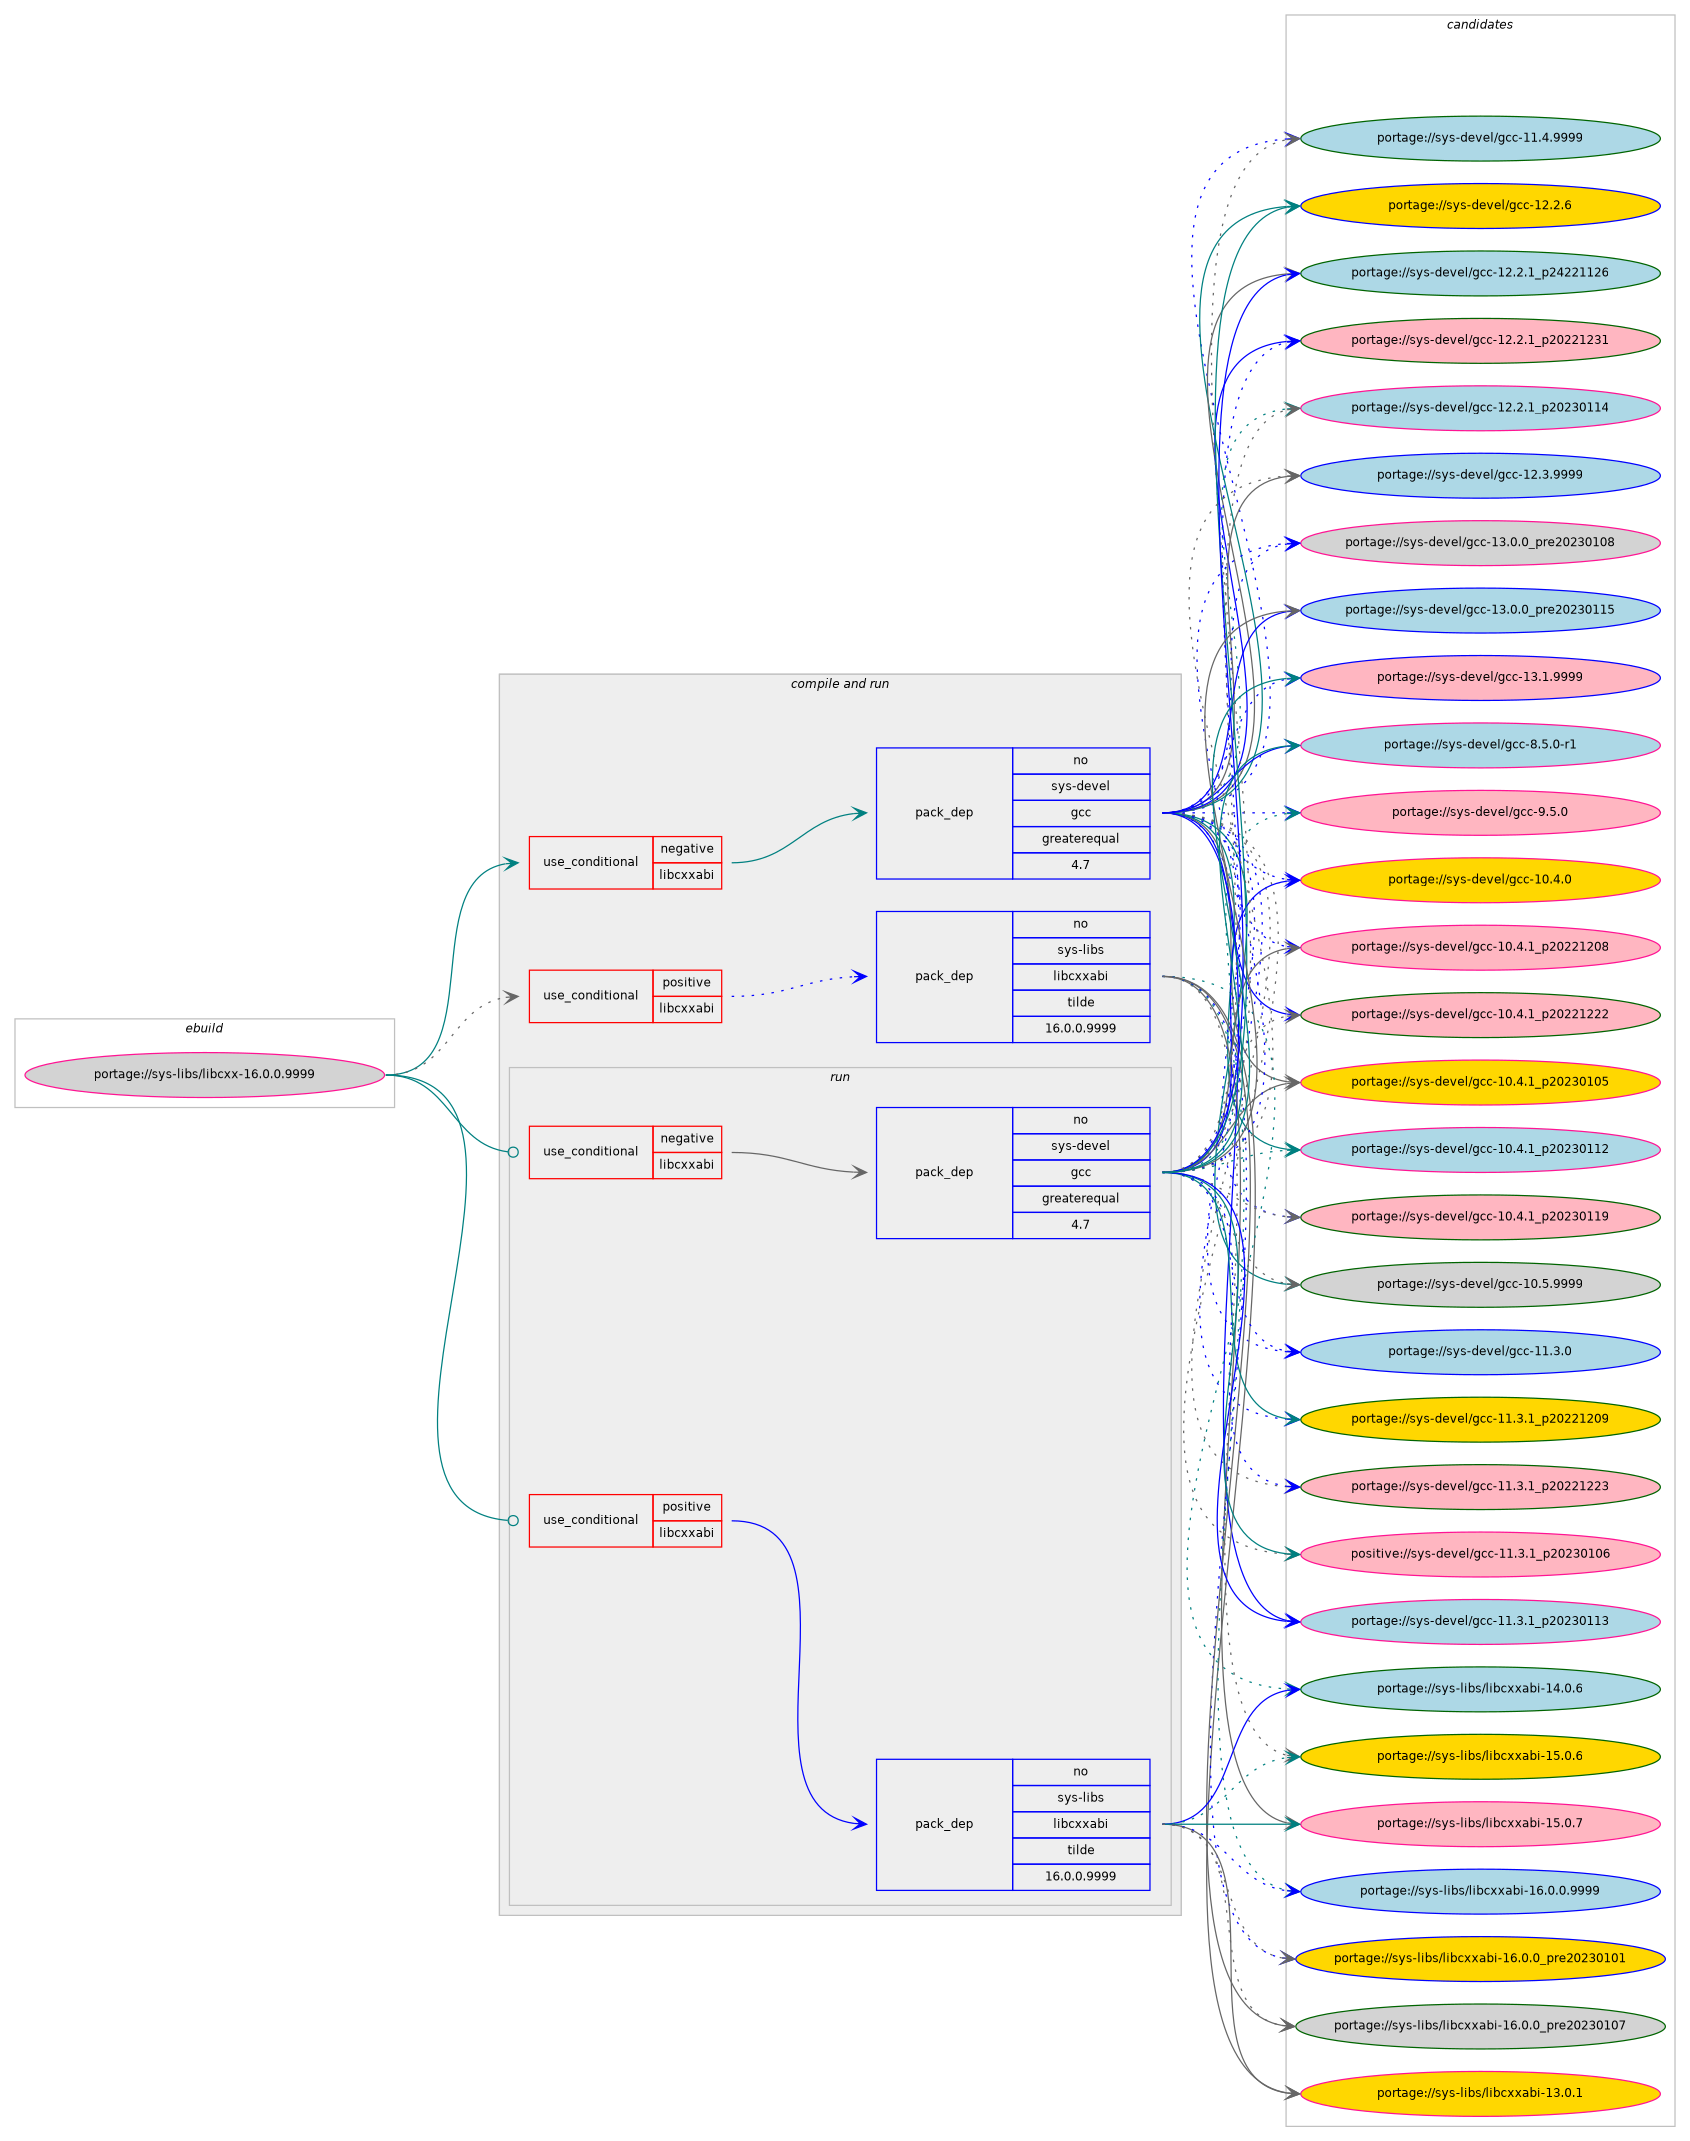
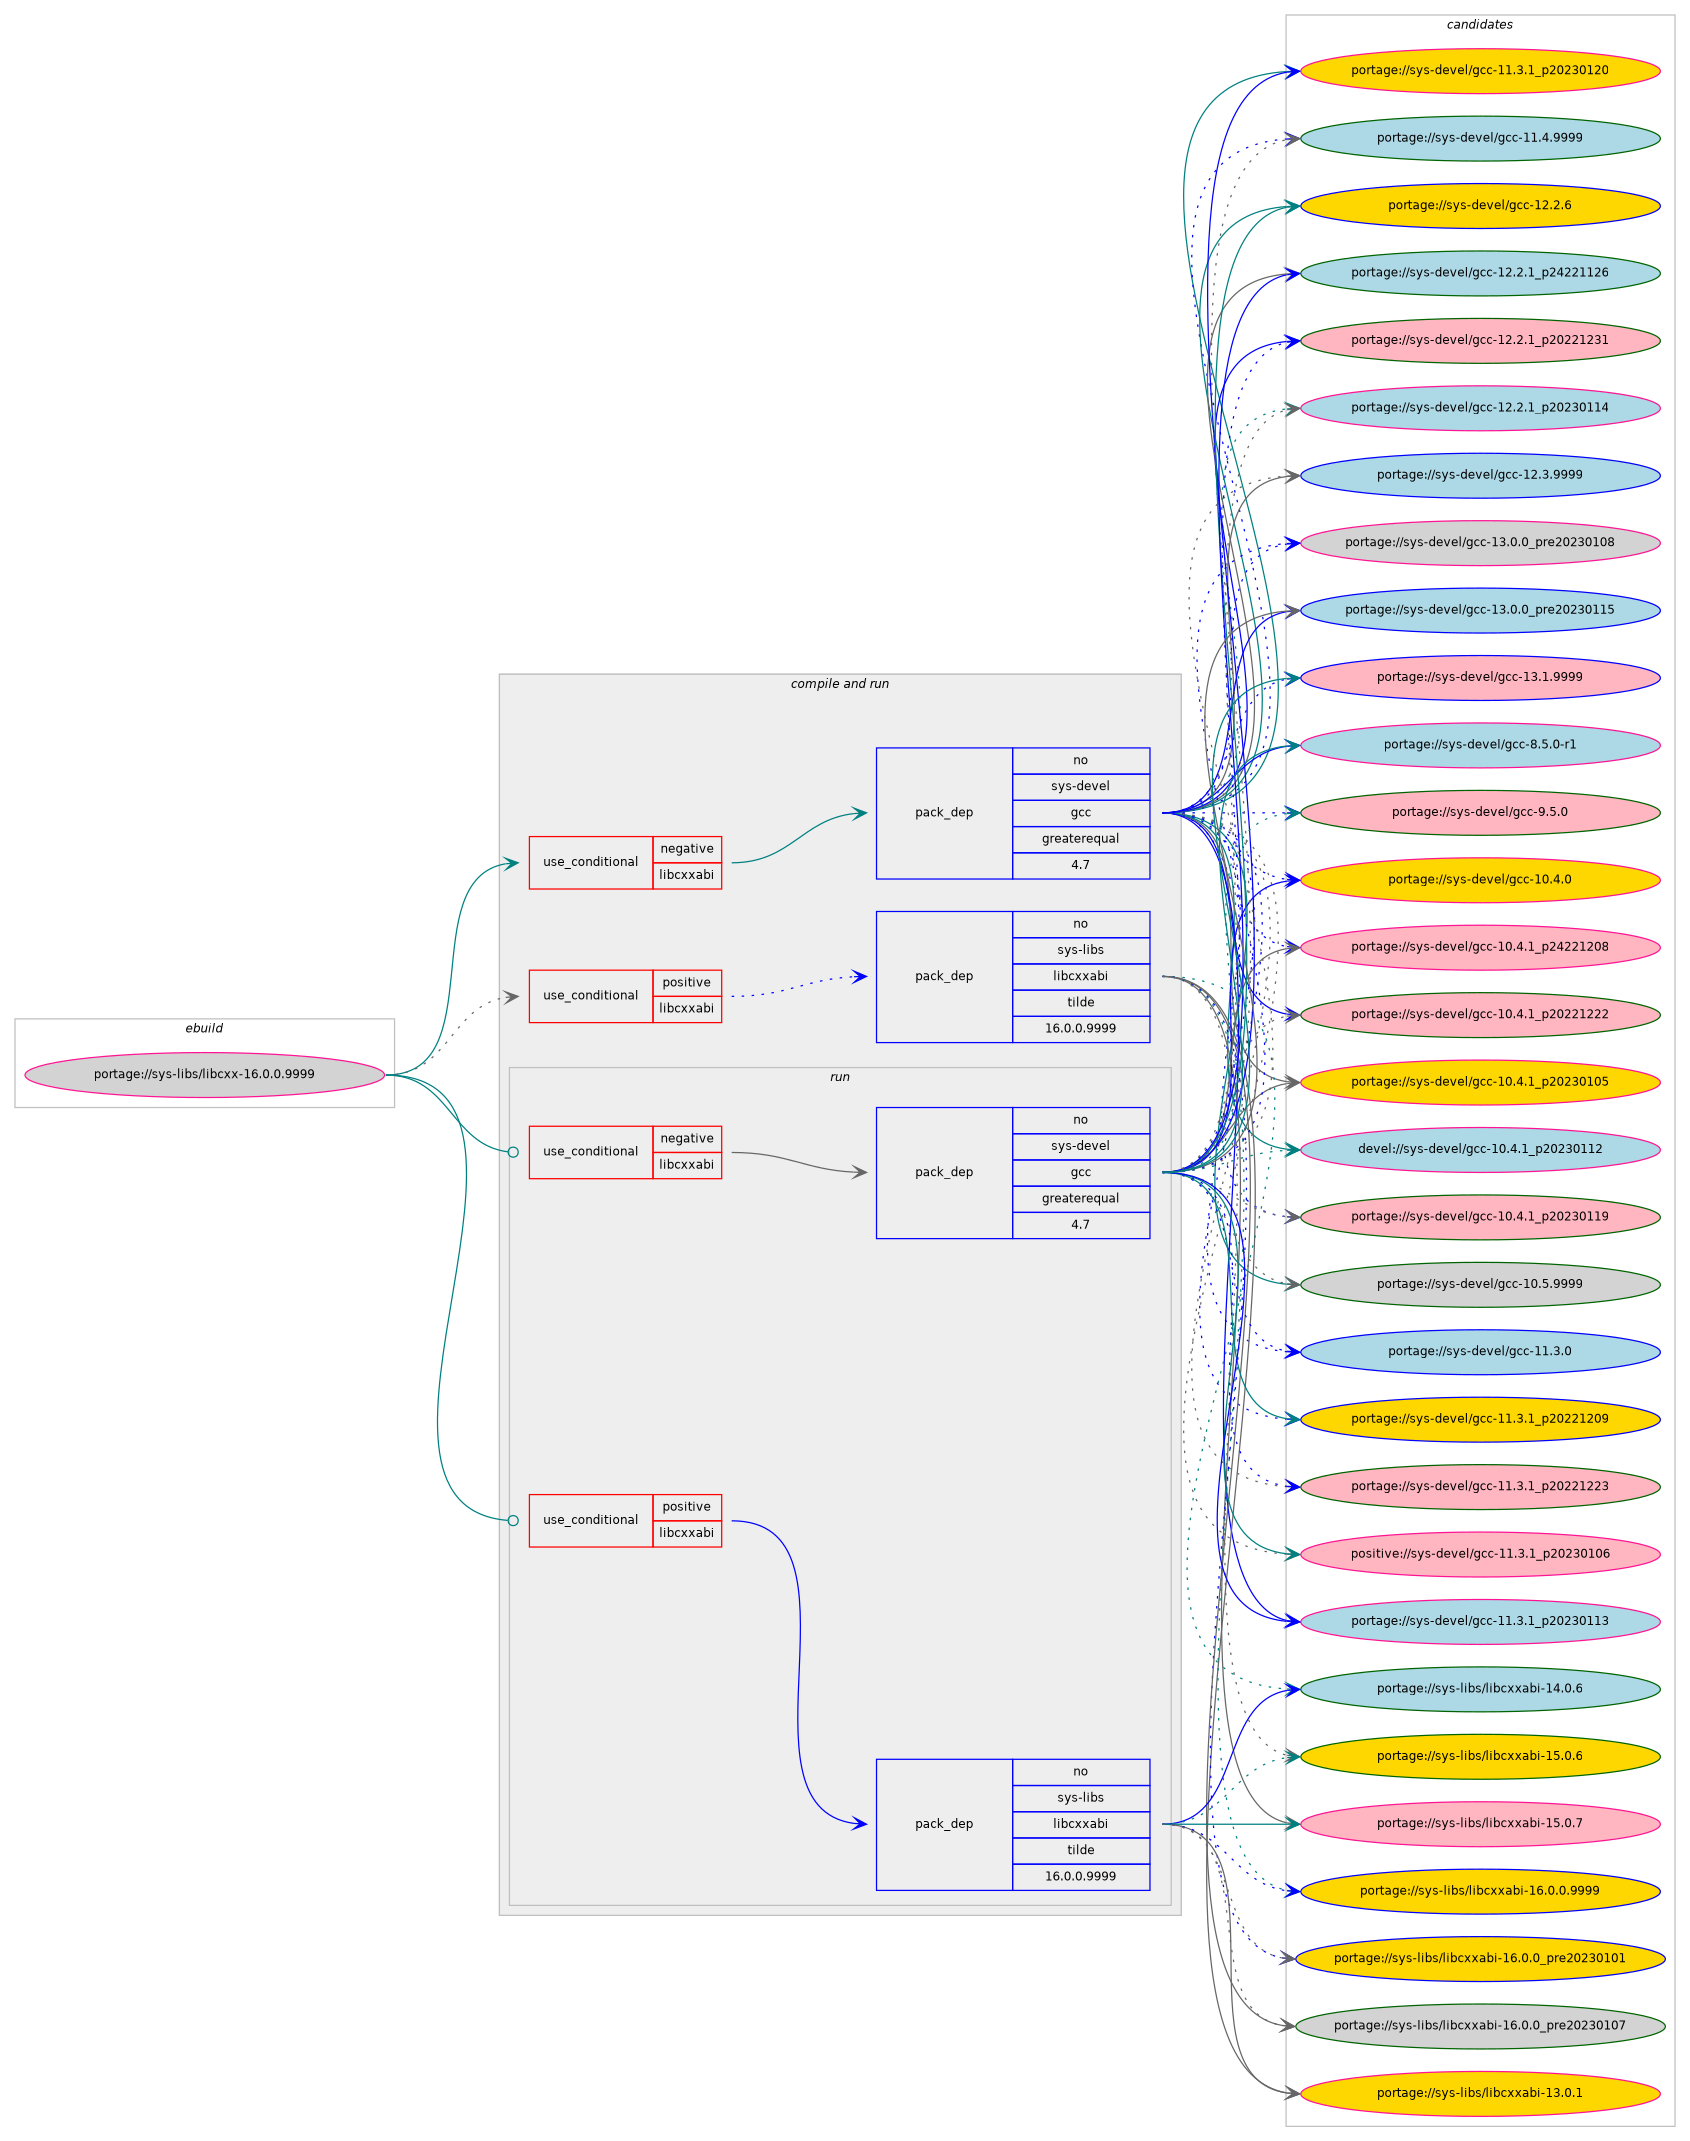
none -> (1481, 71)
(1481, 813) -> (1481, 813)
(1481, 948) -> (1481, 948)
(1481, 1150) -> (1481, 1150)
(1481, 1420) -> (1481, 1420)
(1481, 1892) -> (1481, 1892)
